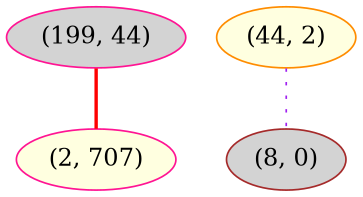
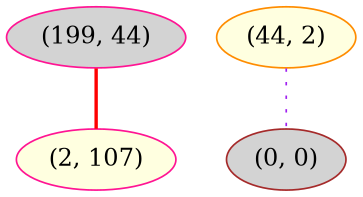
(96, 160) -> (96, 160)
(286, 160) -> (286, 160)
